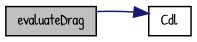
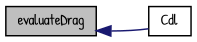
(115, 11) -> (130, 30)
